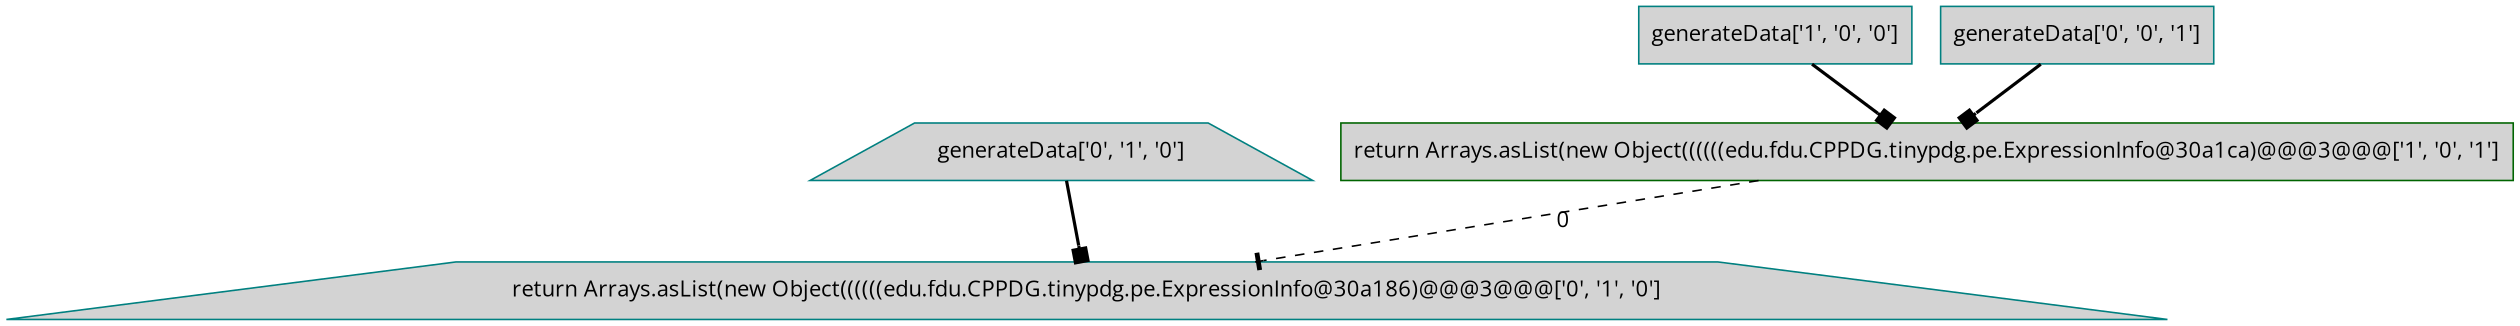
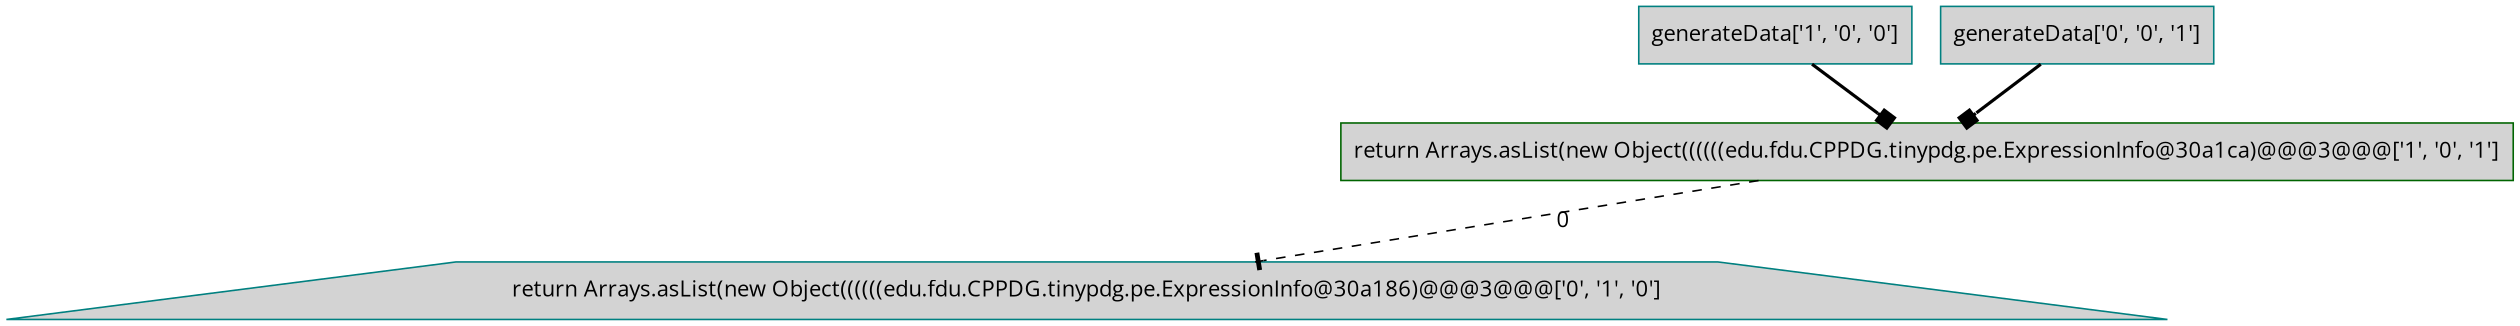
(1061, 152) -> none
